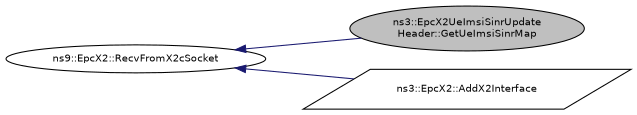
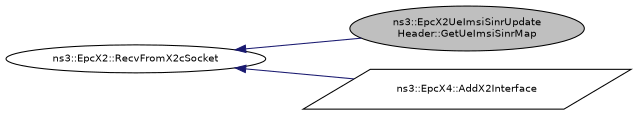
(136, 59) -> (136, 59)
(467, 89) -> (467, 89)
